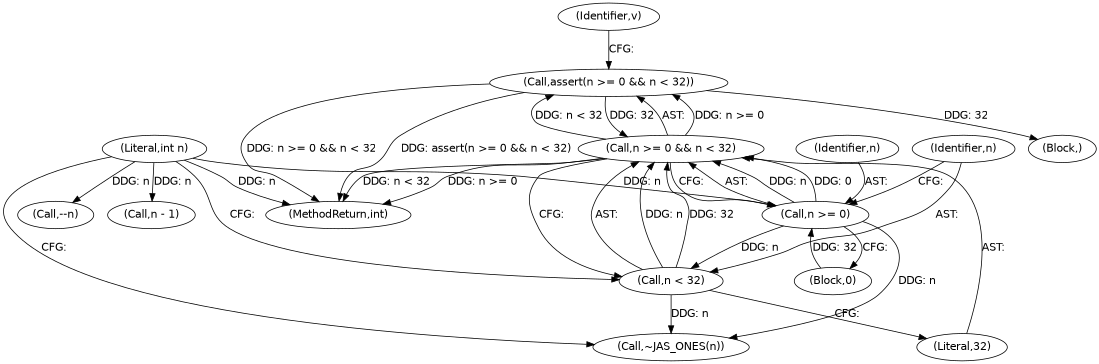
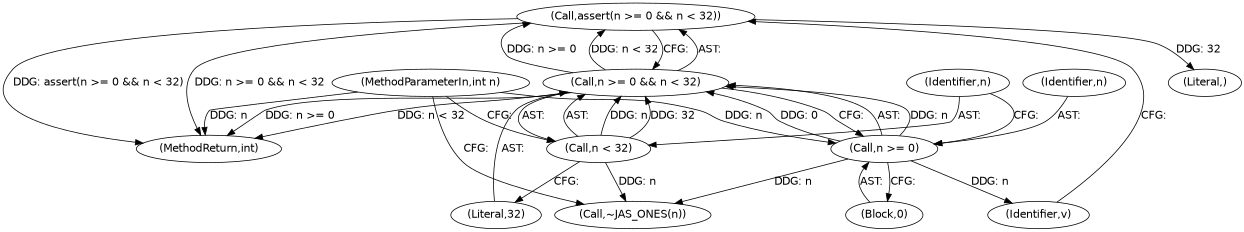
(632, 116) -> (678, 50)
(154, 149) -> (431, 83)
(1062, 149) -> (1205, 83)
(56, 215) -> none
(151, 215) -> none
(553, 215) -> (535, 116)
(740, 243) -> (958, 181)
(835, 248) -> (873, 182)
